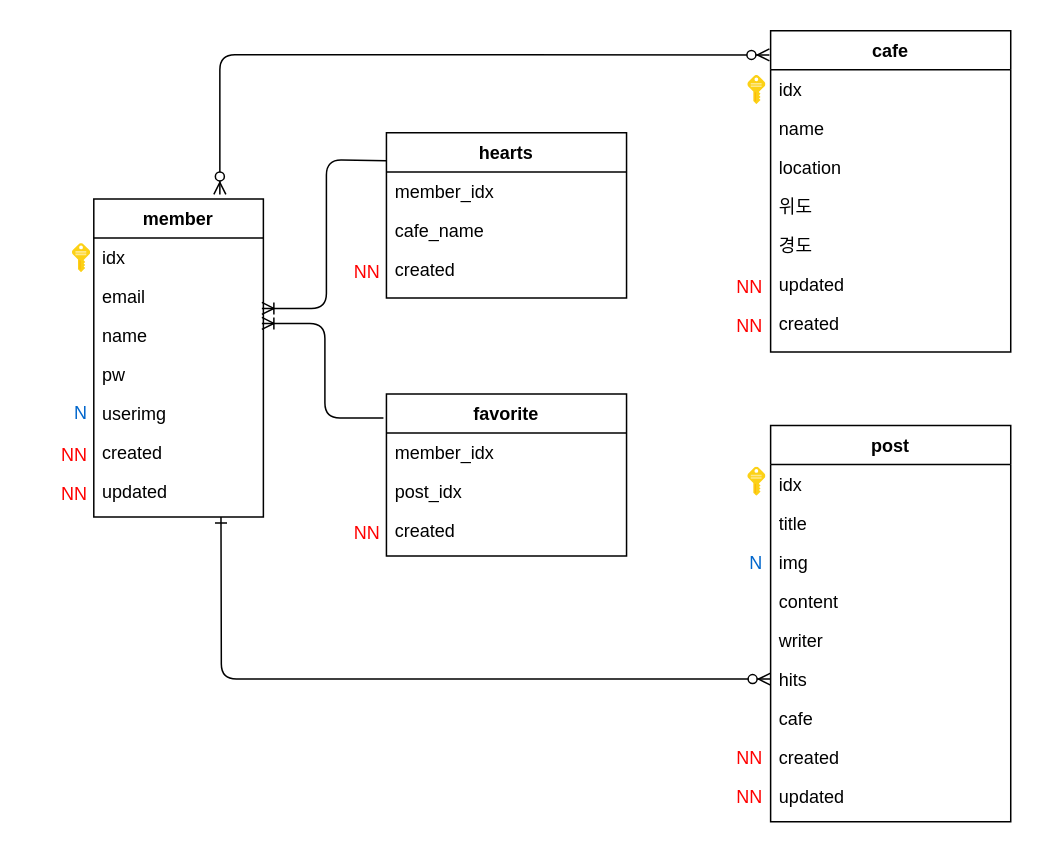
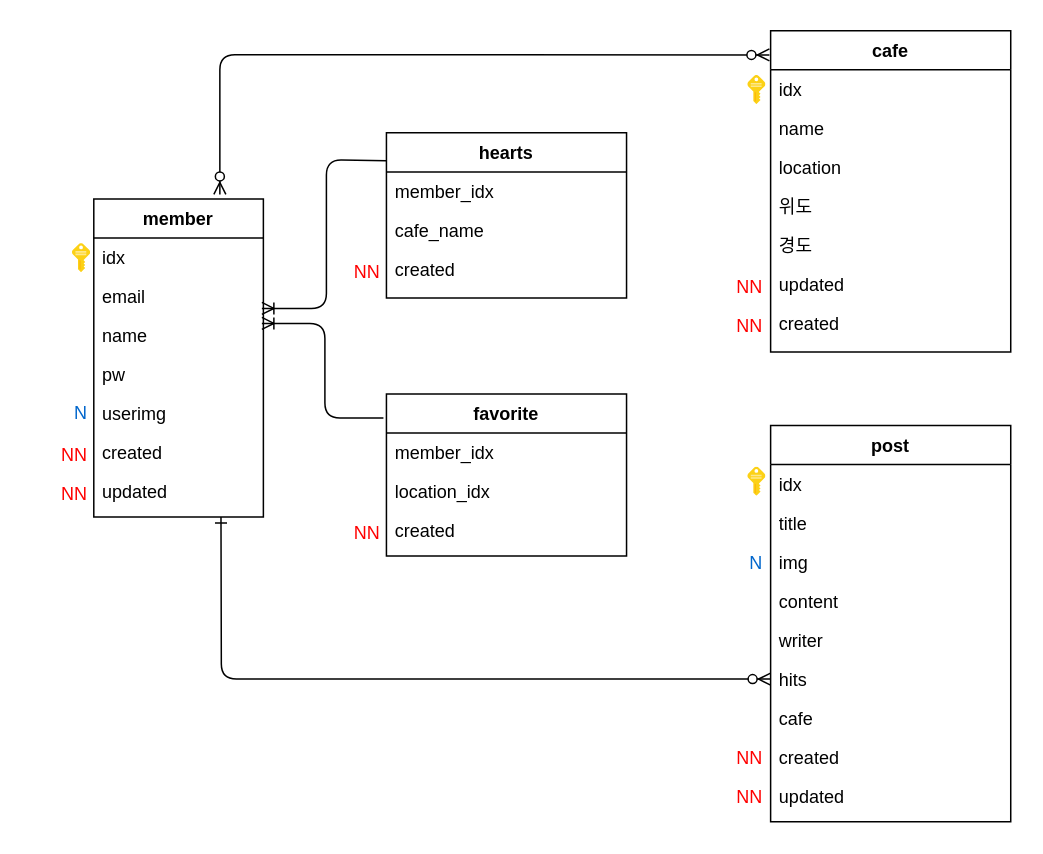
(432, 492) -> (448, 492)
